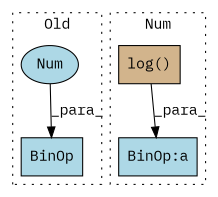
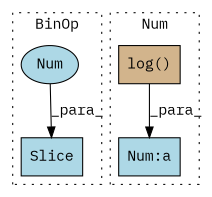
(57, 25) -> (57, 25)
(52, 157) -> (52, 157)
(158, 157) -> (149, 157)
